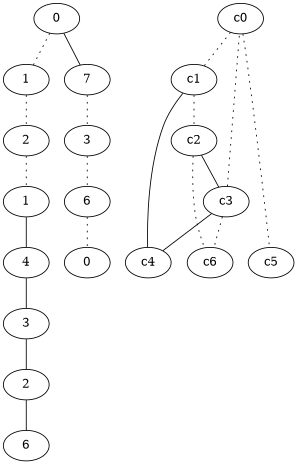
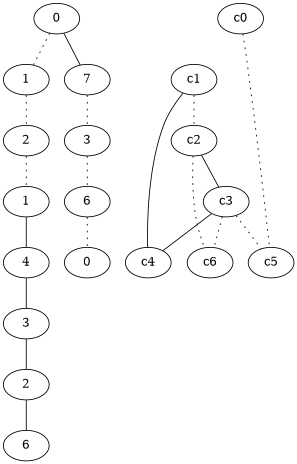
(217, 49) -> none
(233, 110) -> (249, 232)
